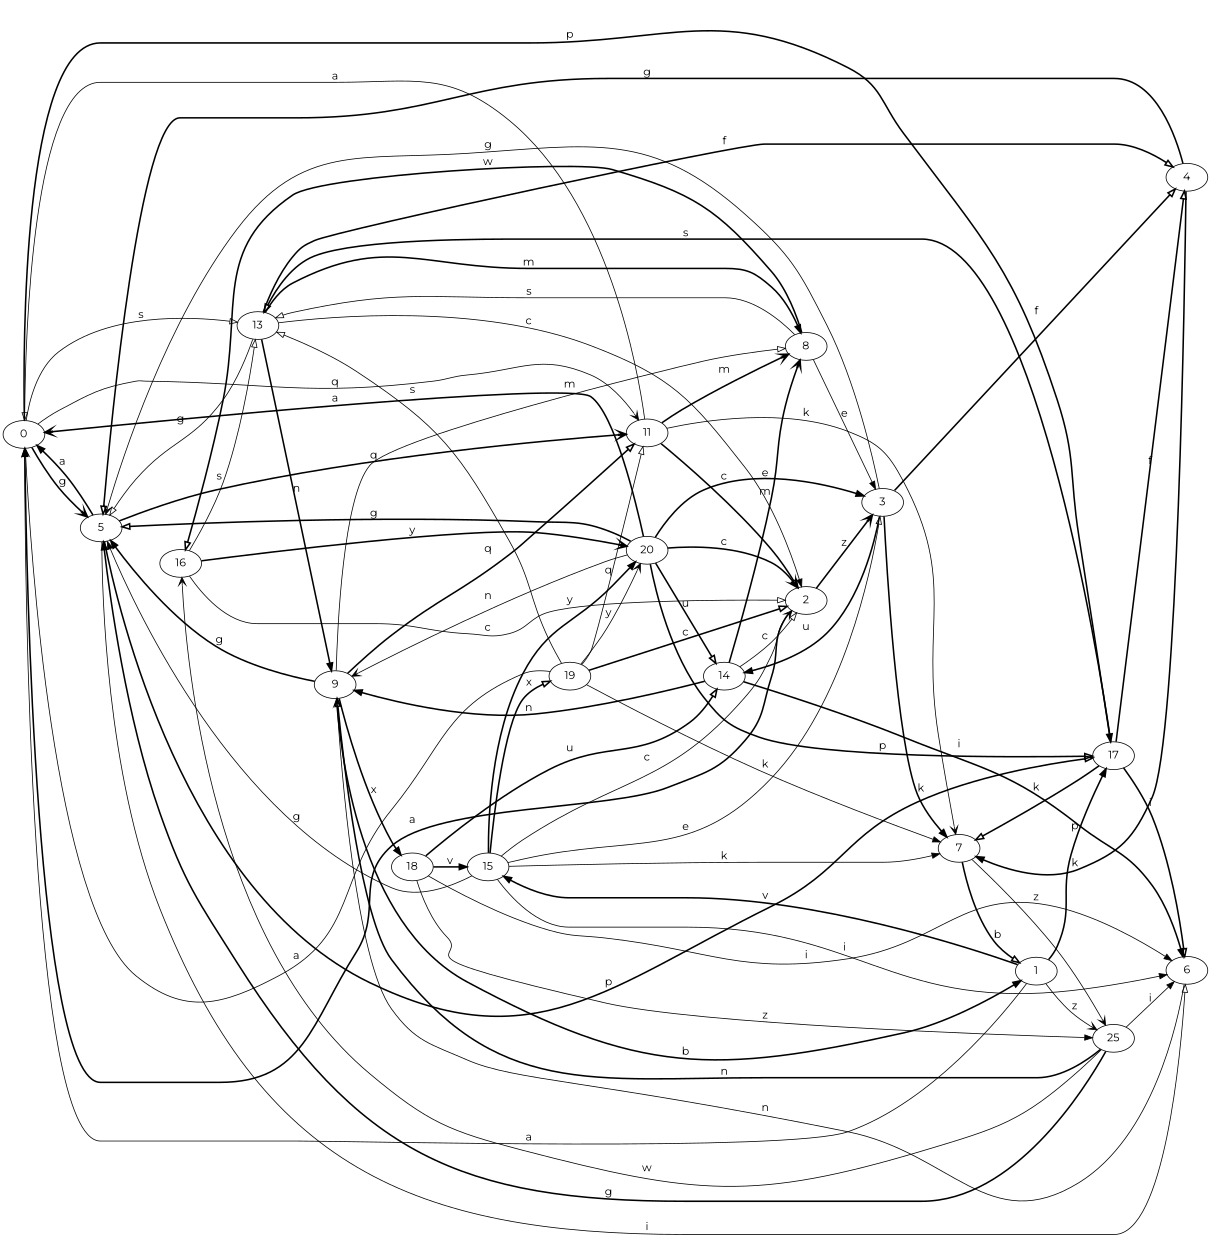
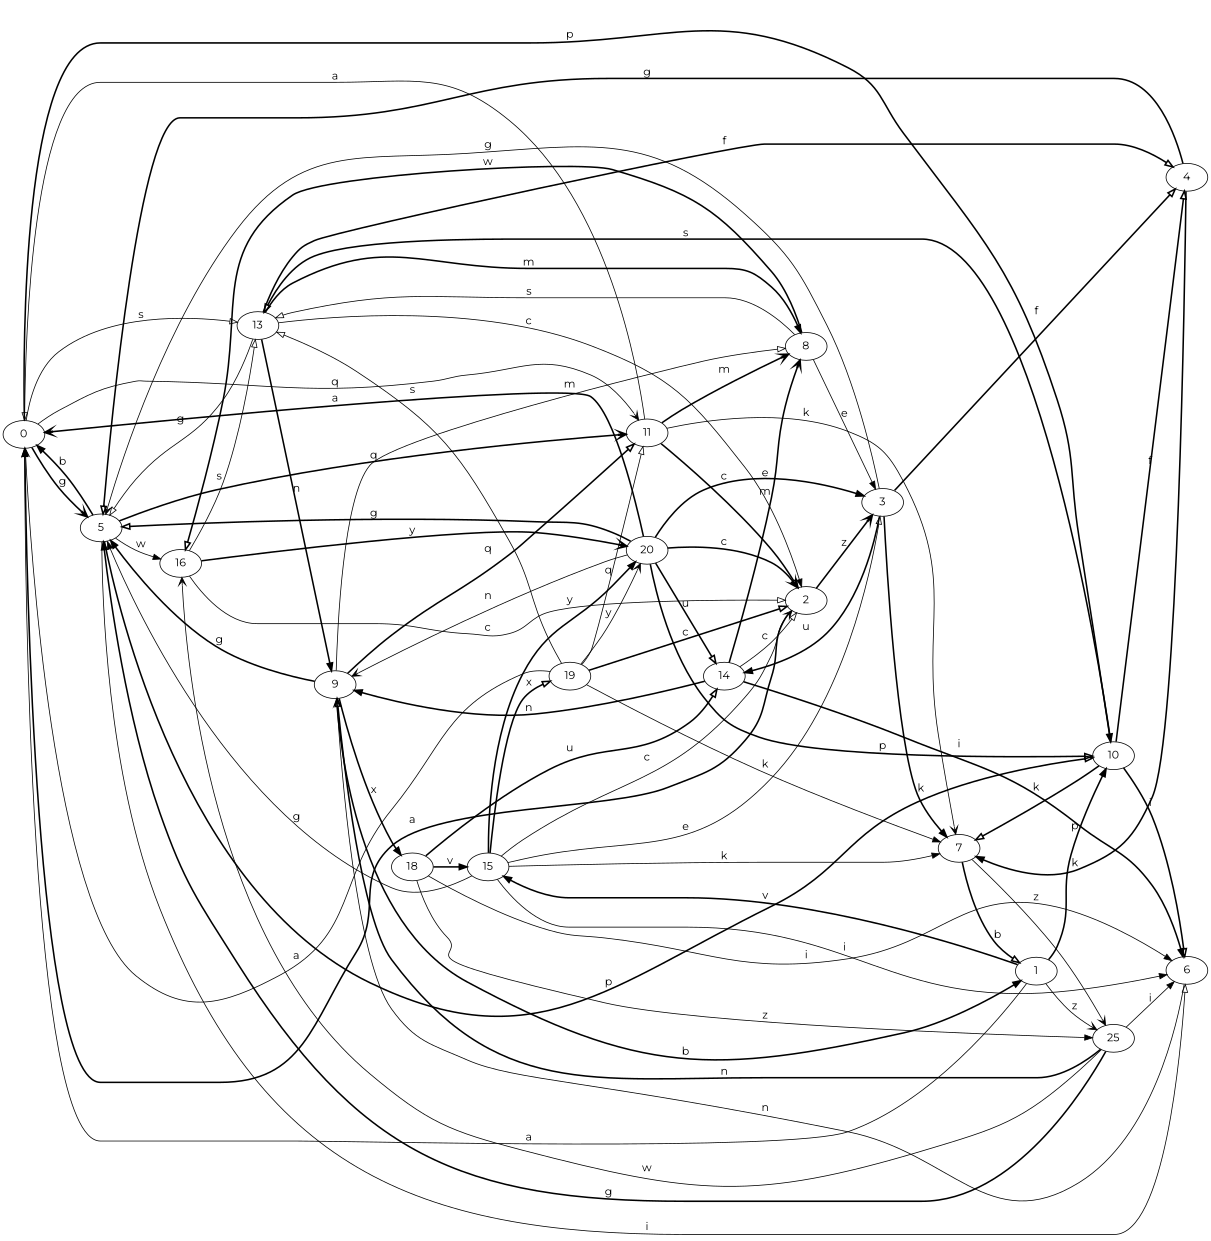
(63, 462) -> (63, 462)
none -> (134, 549)
(1114, 756) -> (1114, 756)
